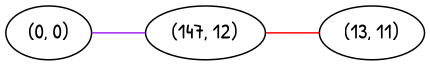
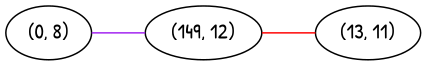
(49, 33) -> (49, 33)
(205, 33) -> (204, 33)
